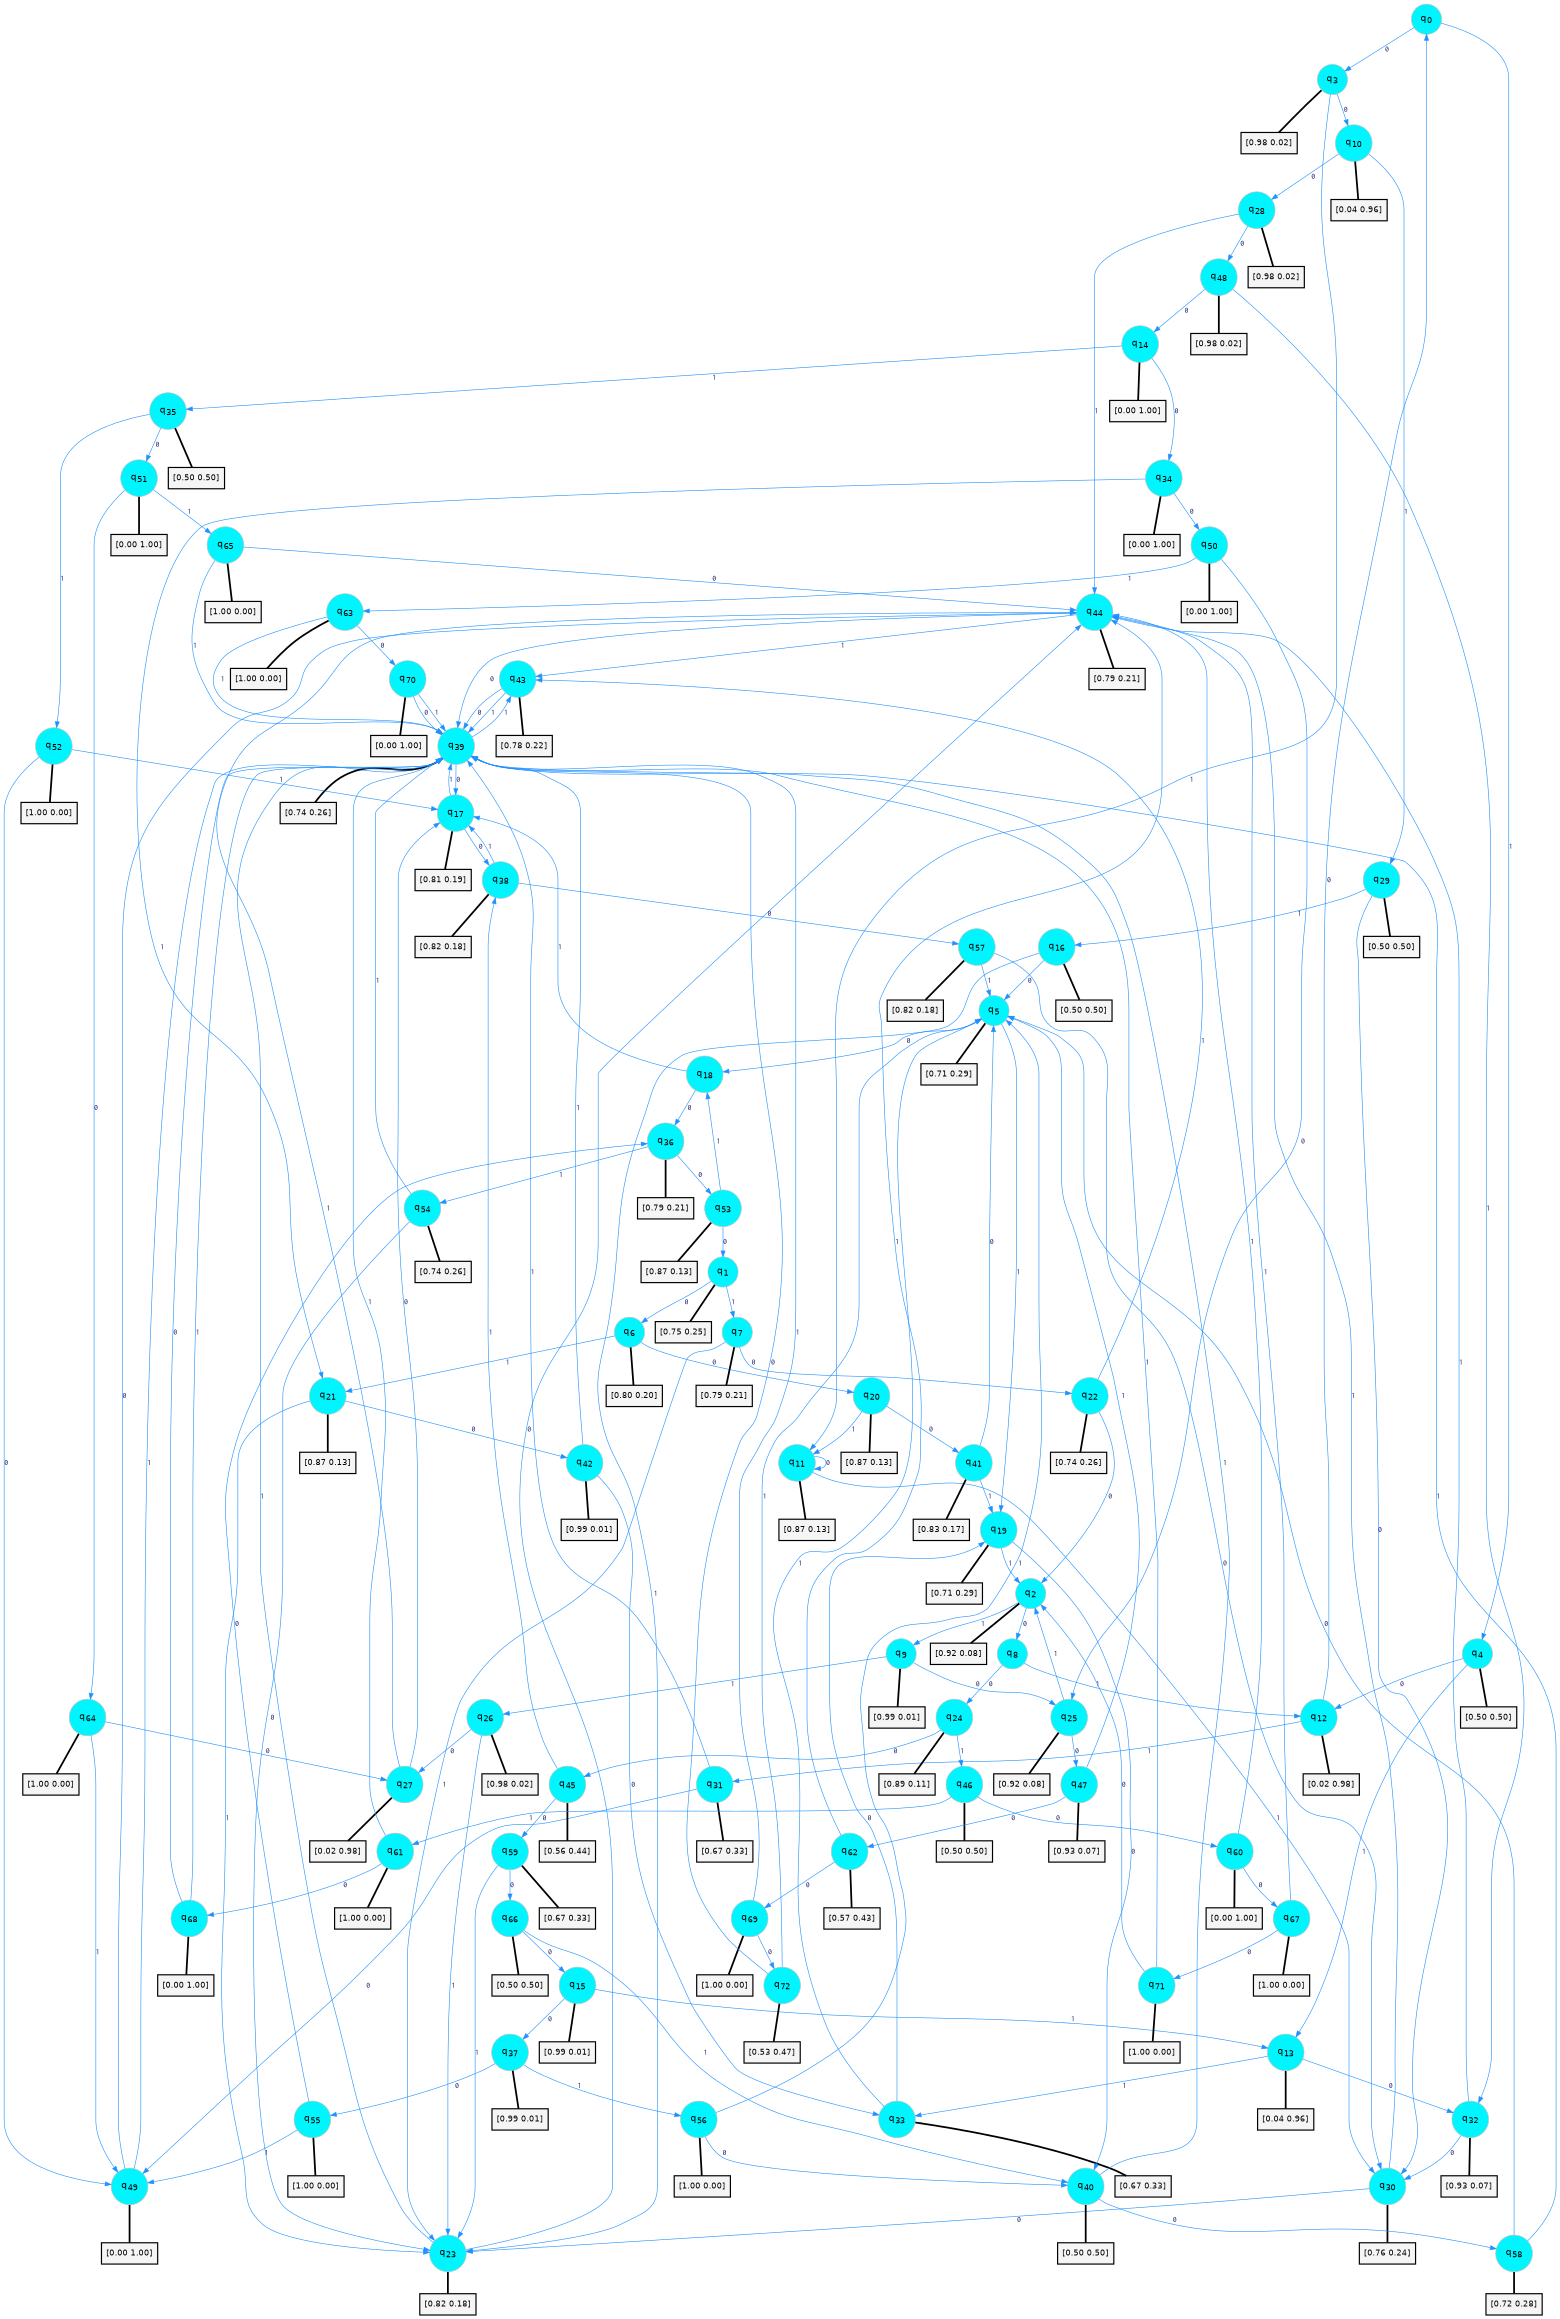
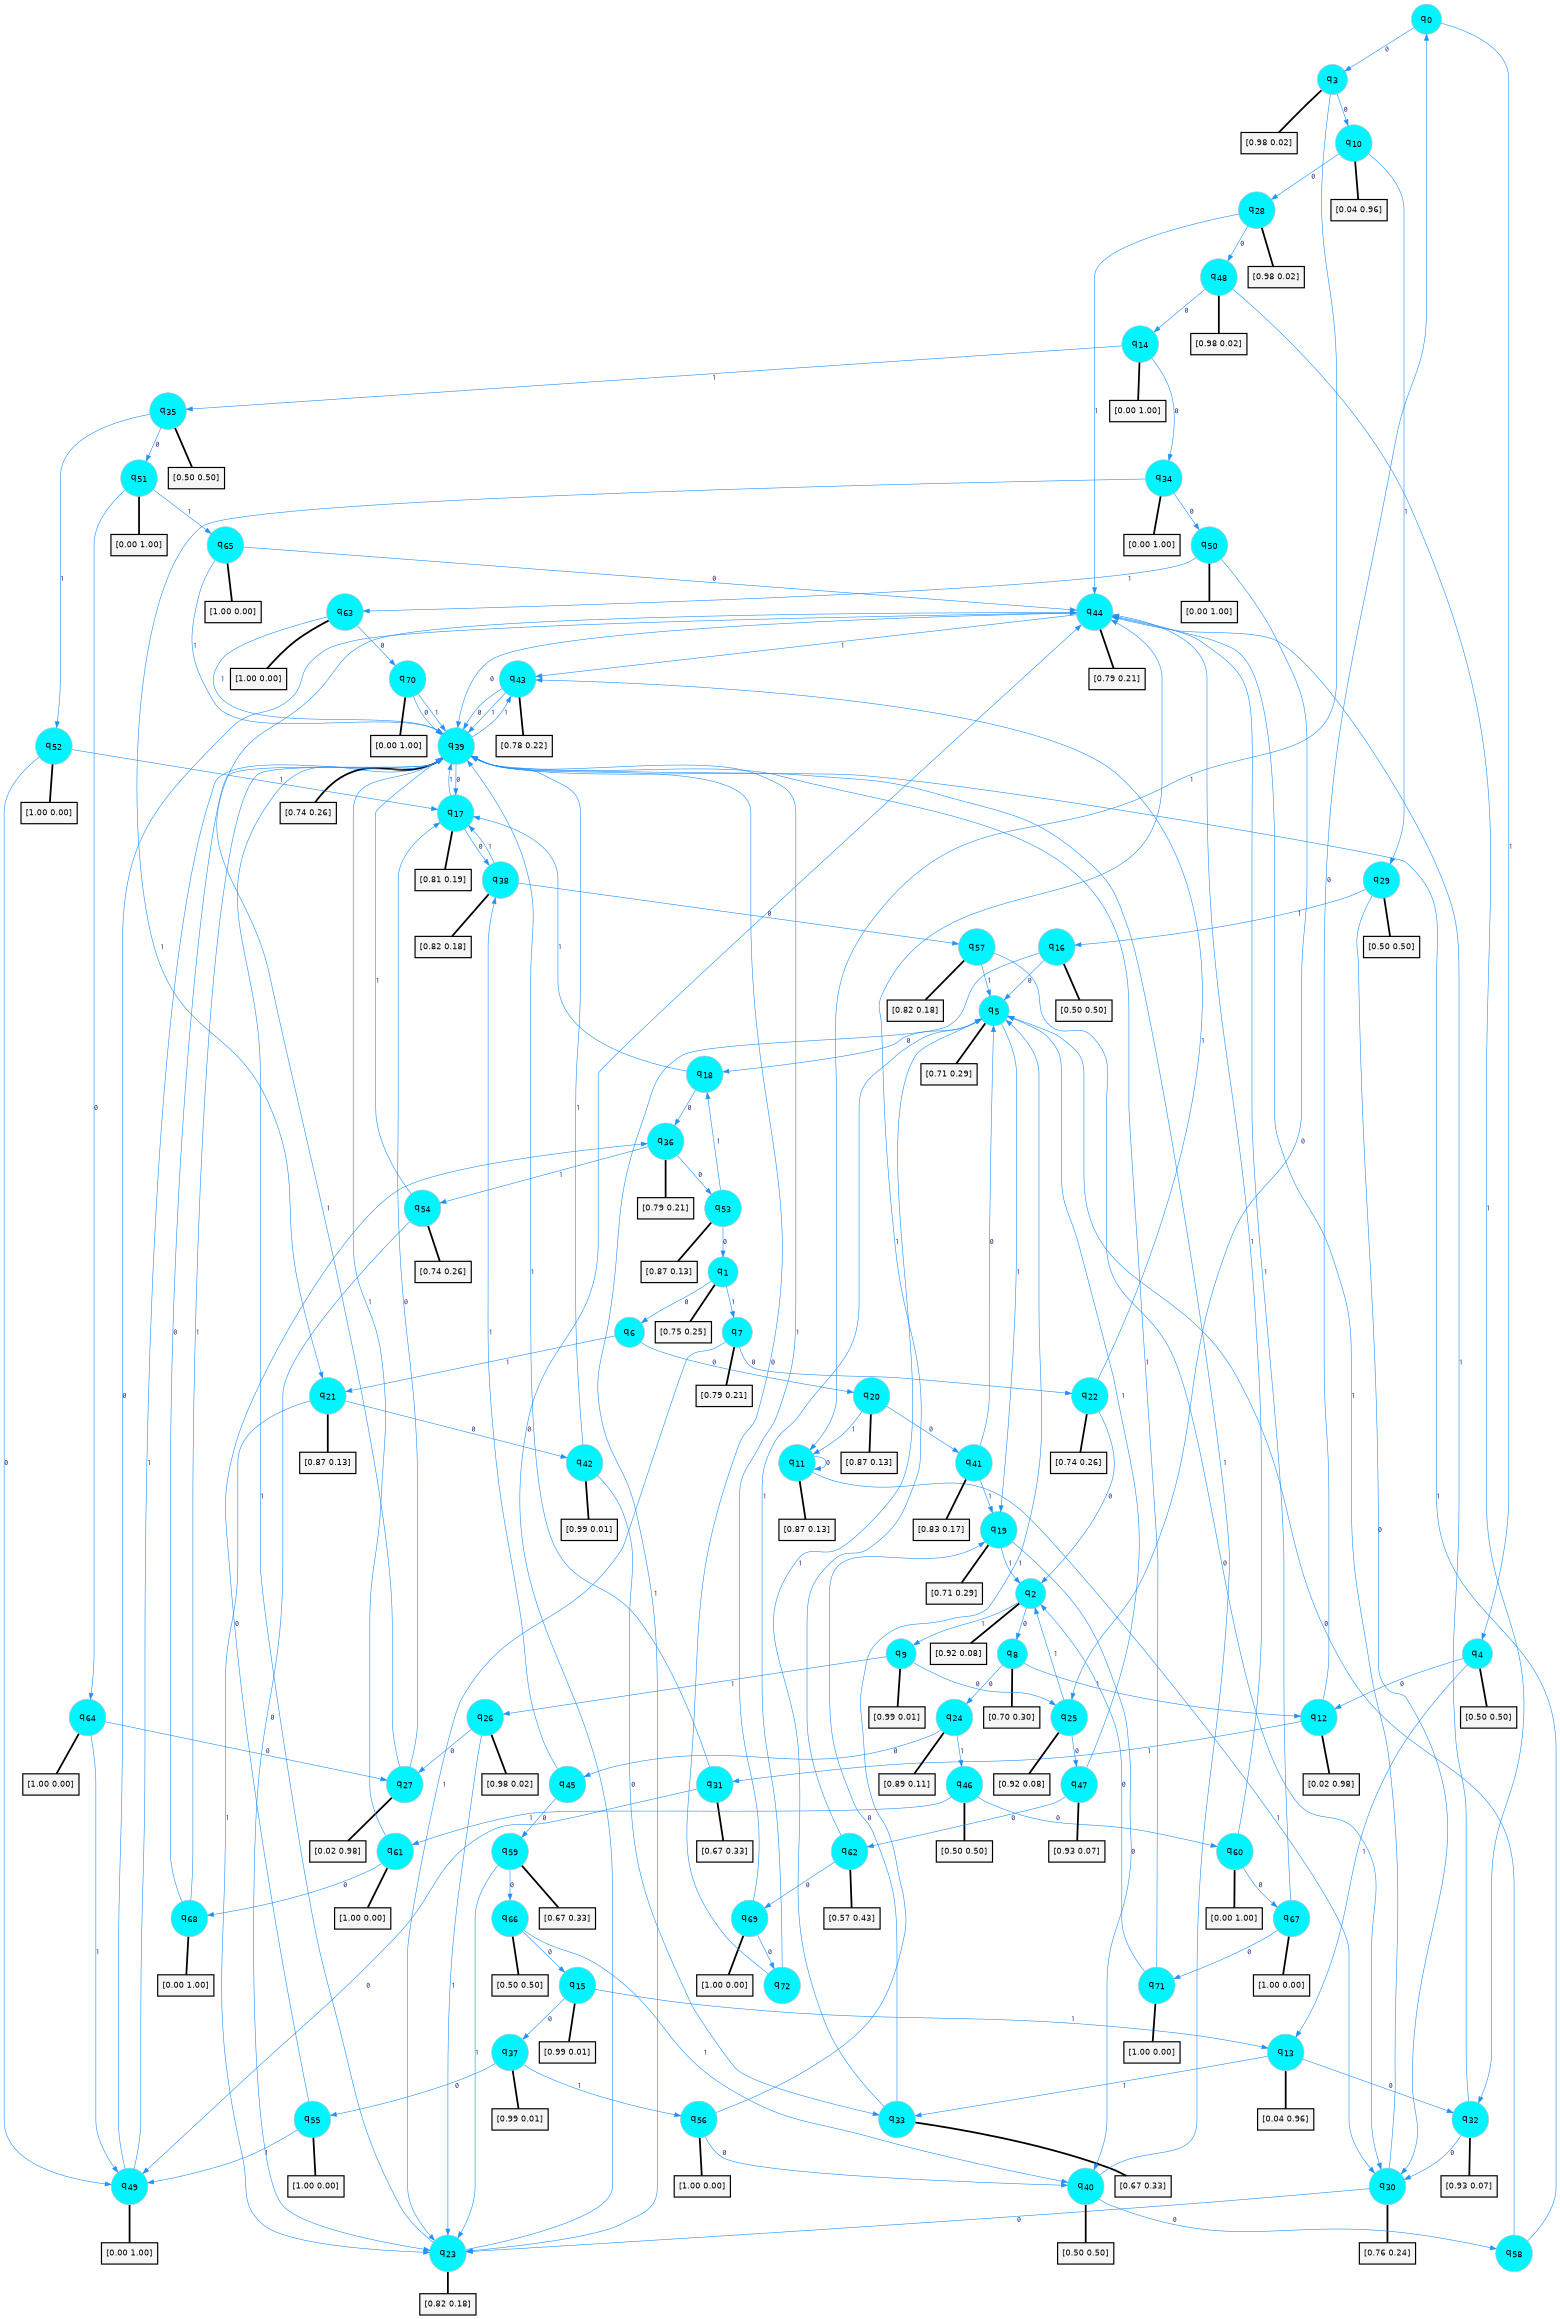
(634, 1396) -> none
none -> (1012, 1717)
(567, 1851) -> none
(772, 2052) -> none
(1514, 2304) -> none
